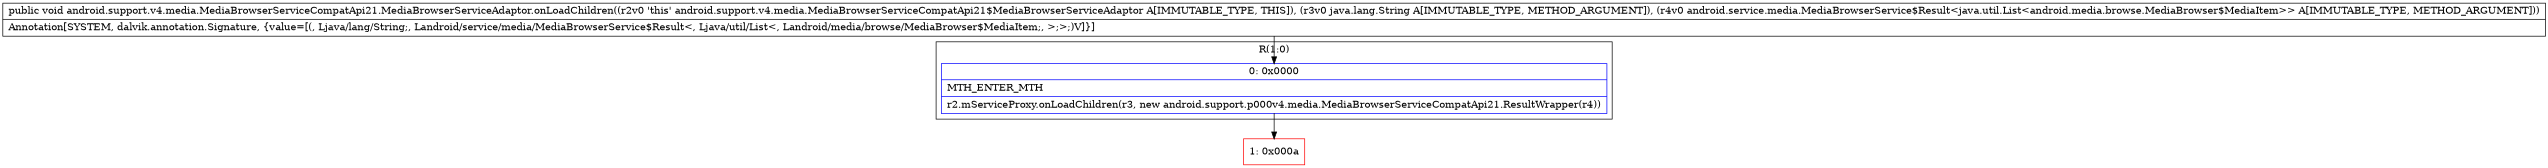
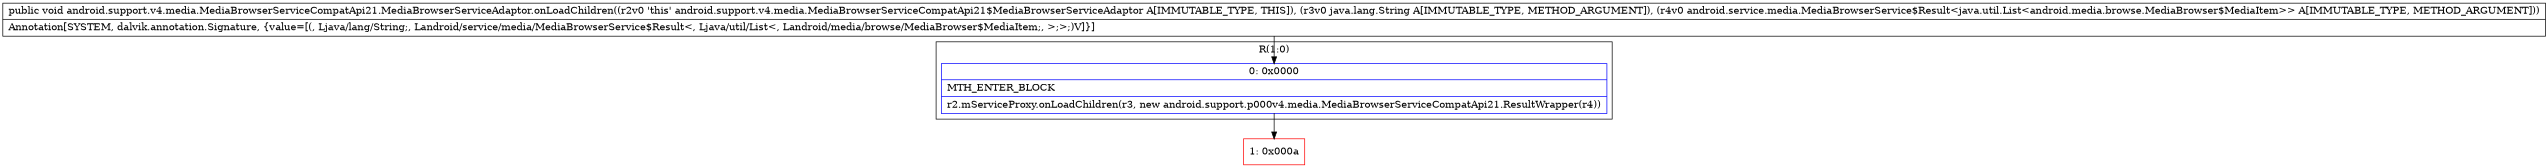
(995, 88) -> (1001, 88)
